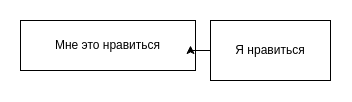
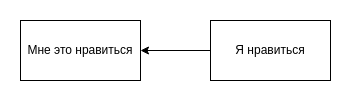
(108, 46) -> (81, 51)
